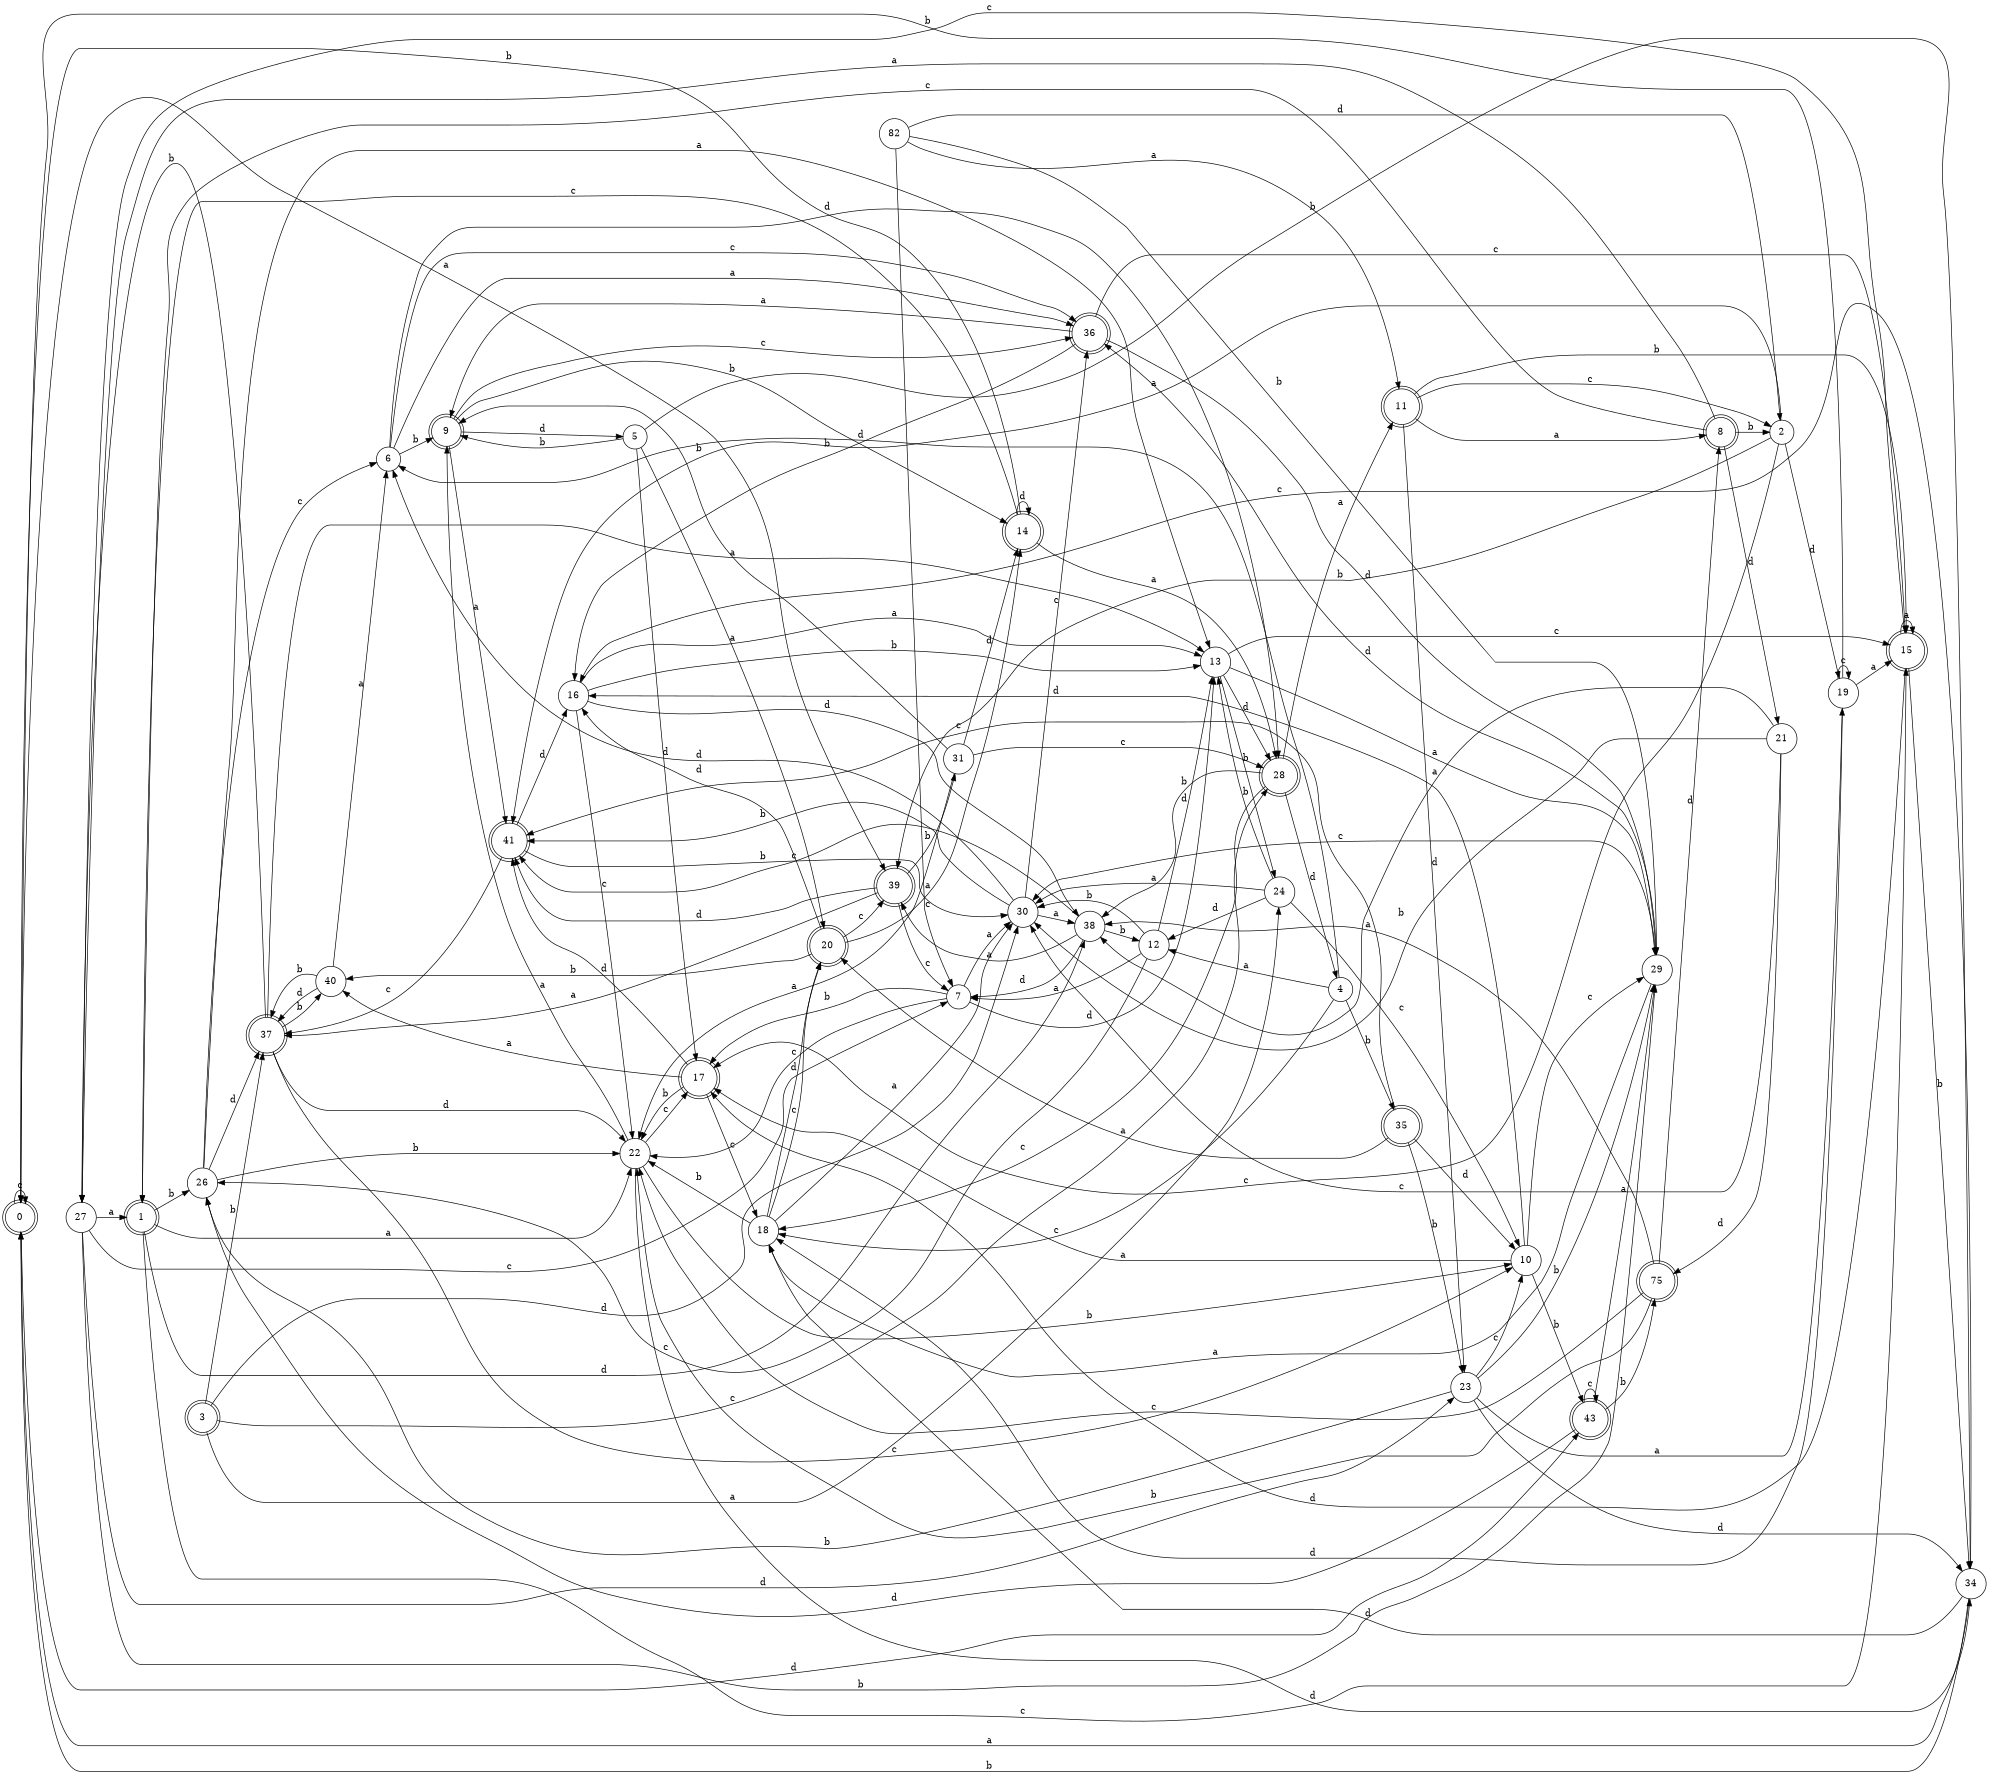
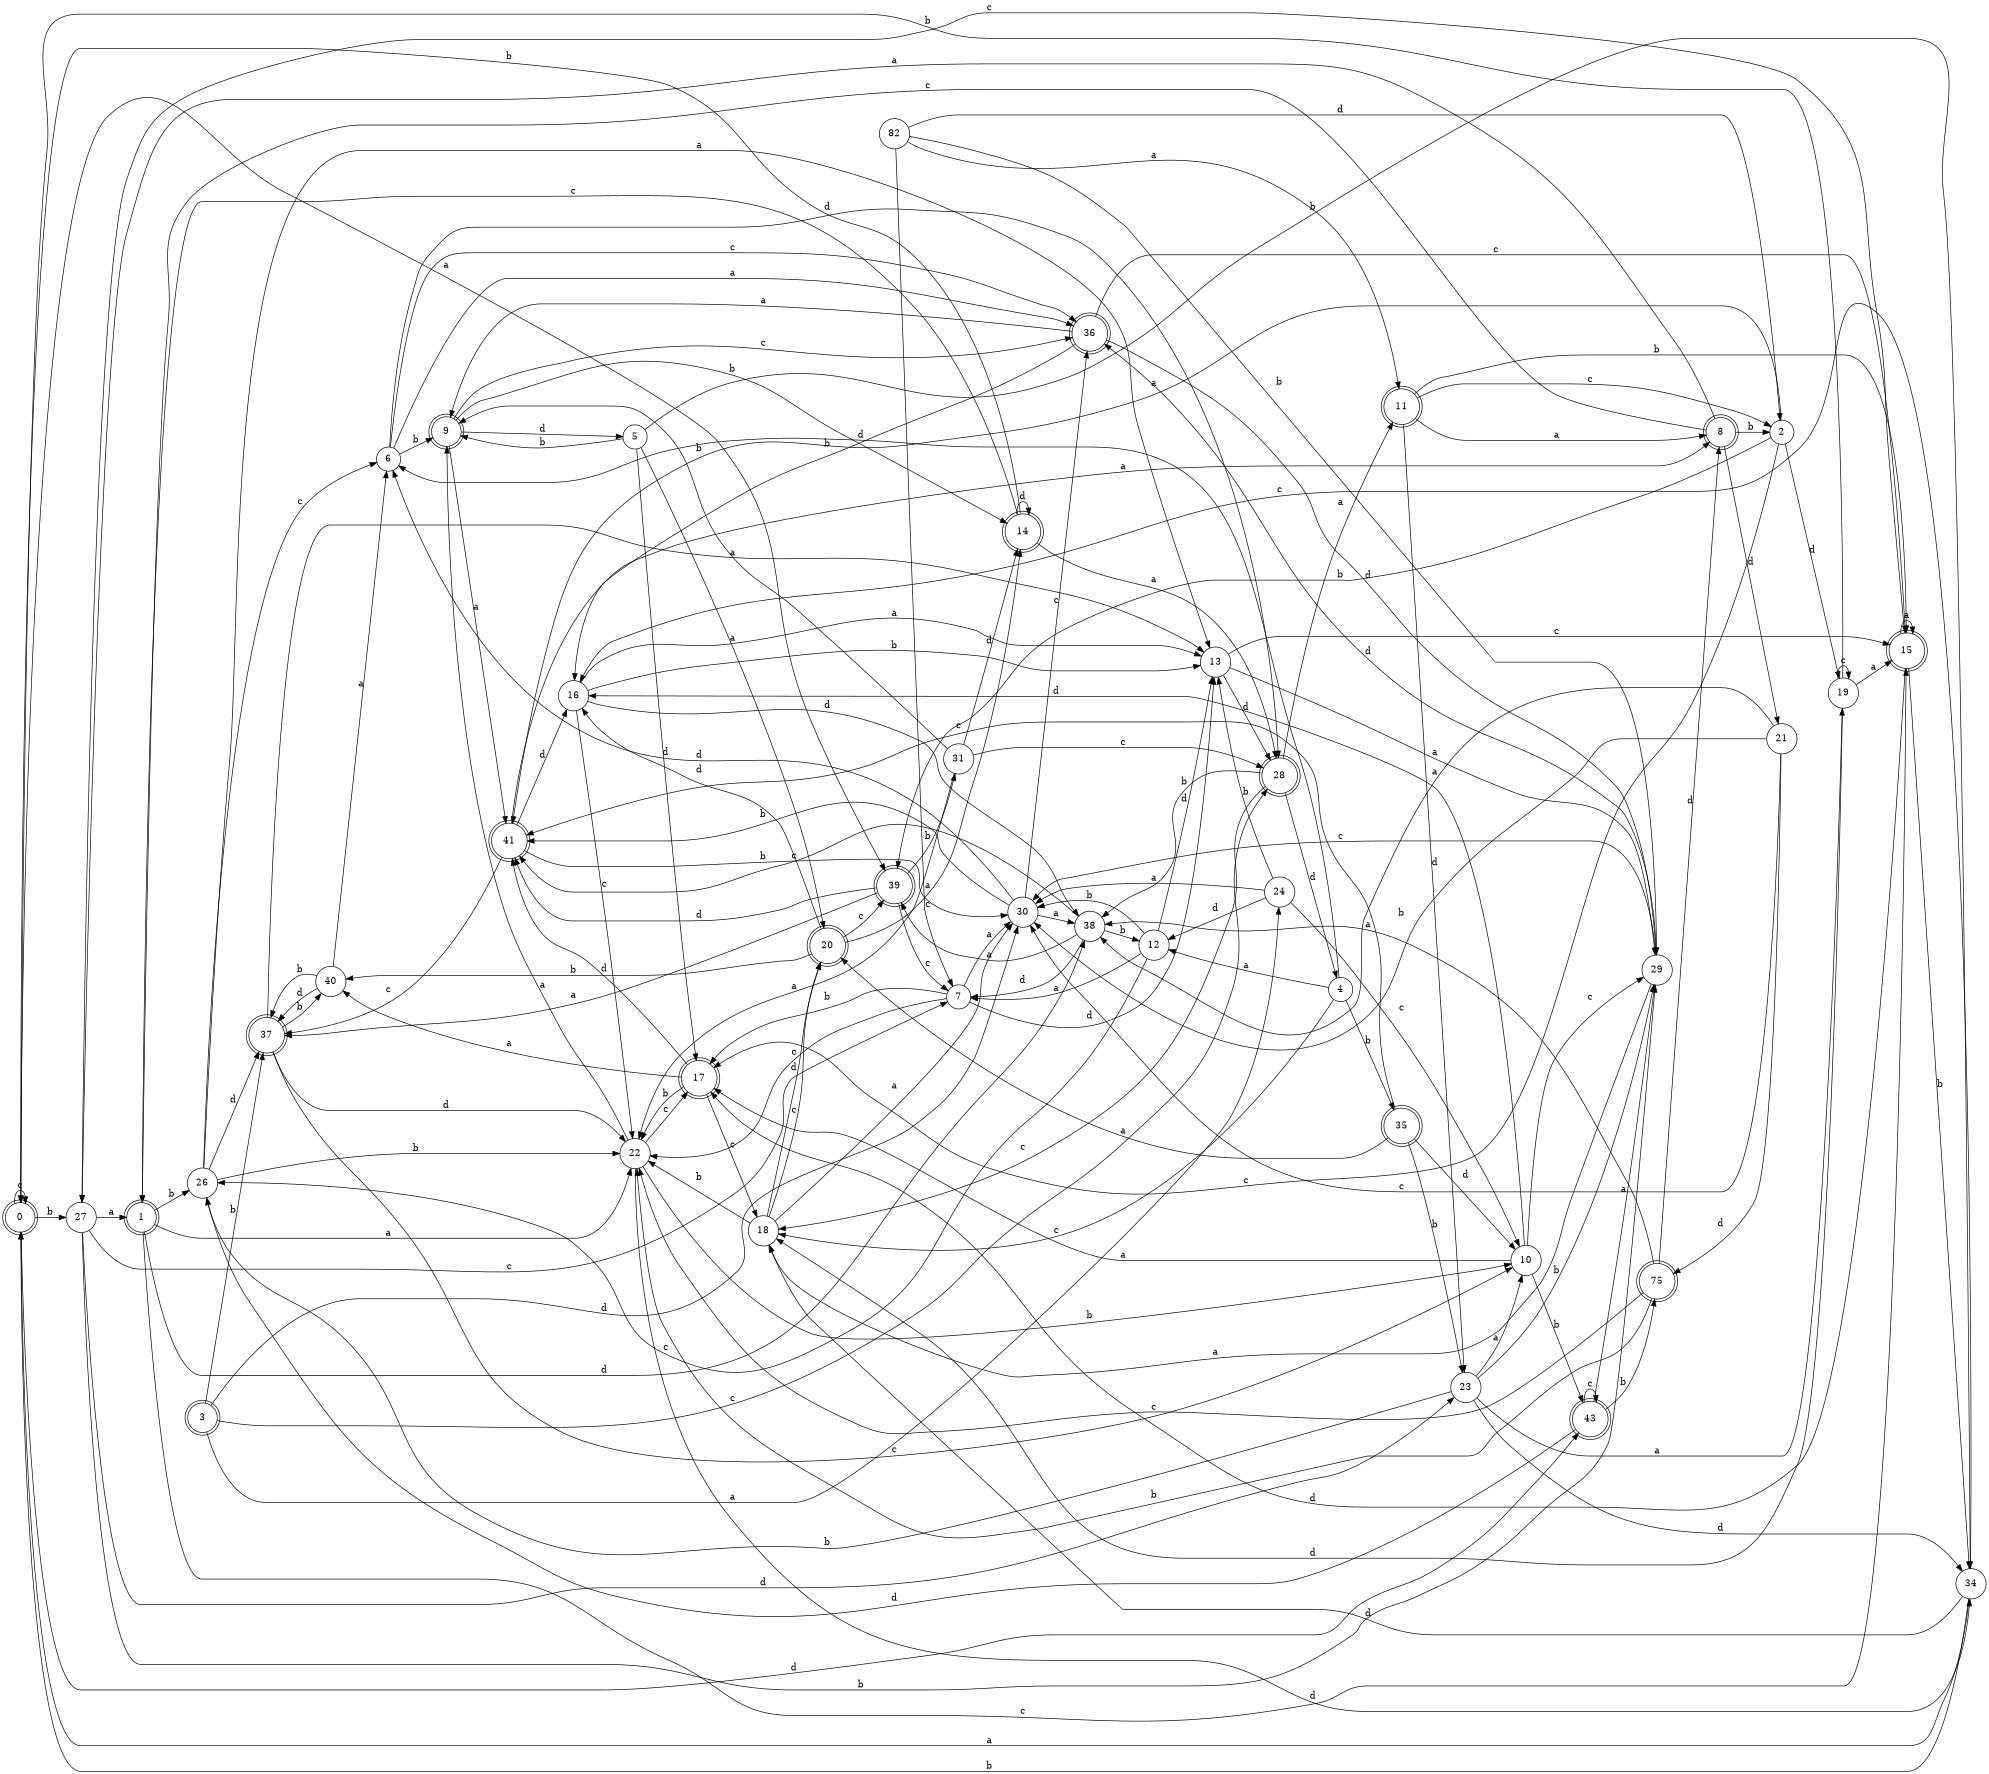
(139, 245) -> (47, 1217)
none -> (984, 488)
(1248, 779) -> none
(1496, 1338) -> (1496, 1338)
